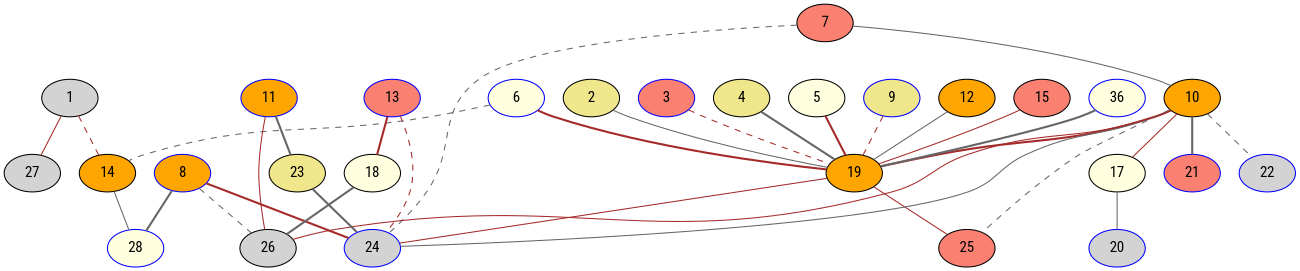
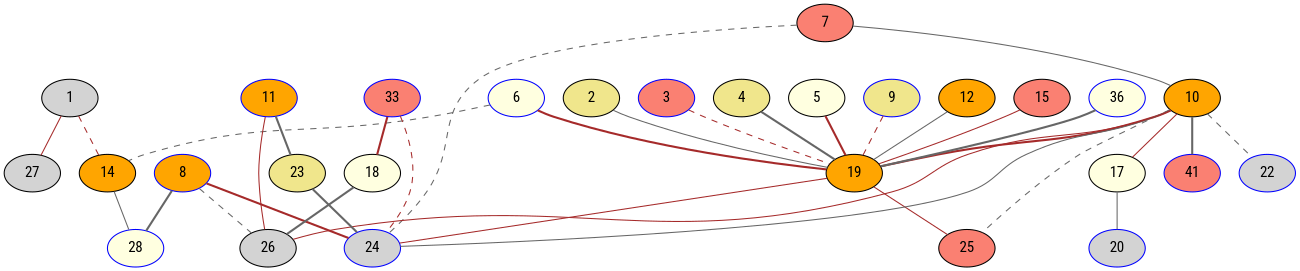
(392, 98) -> (392, 98)
(1192, 173) -> (1192, 173)
